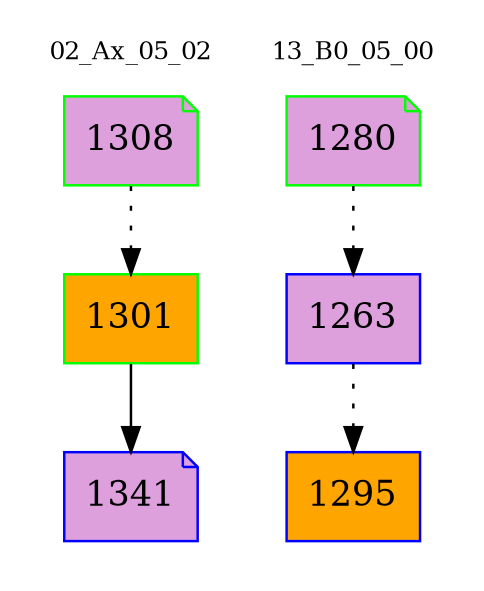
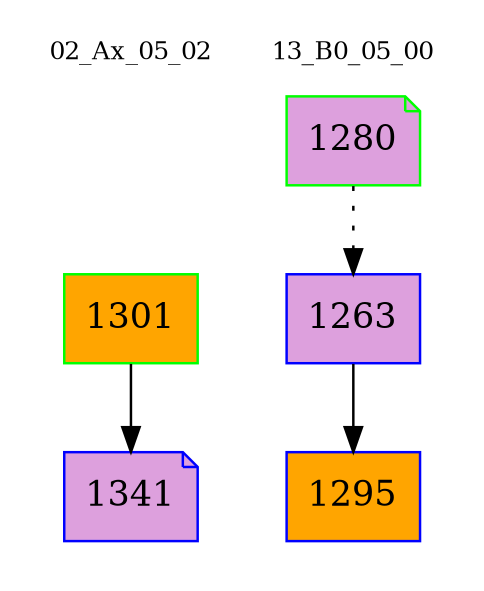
(131, 141) -> none
(353, 396) -> (353, 396)
